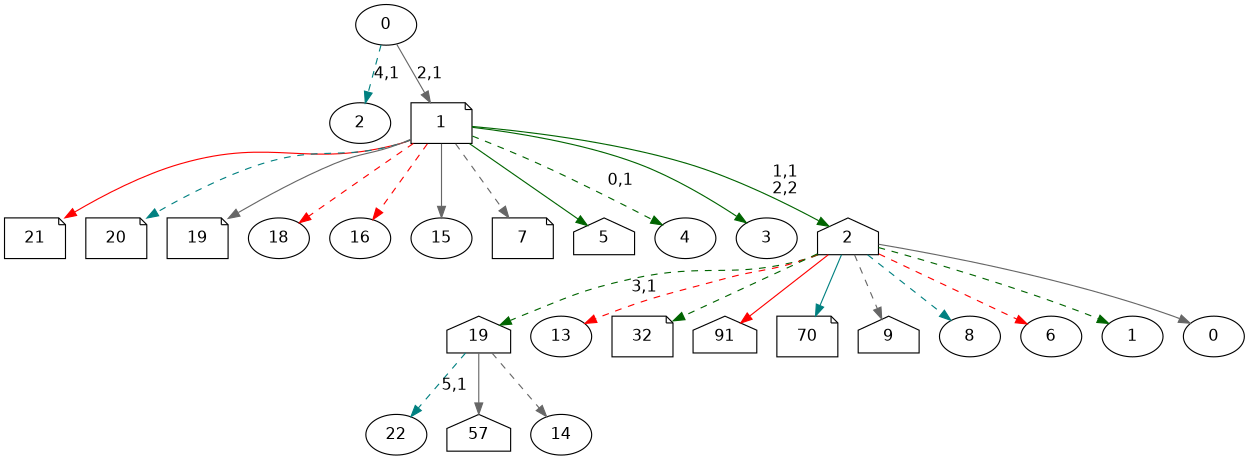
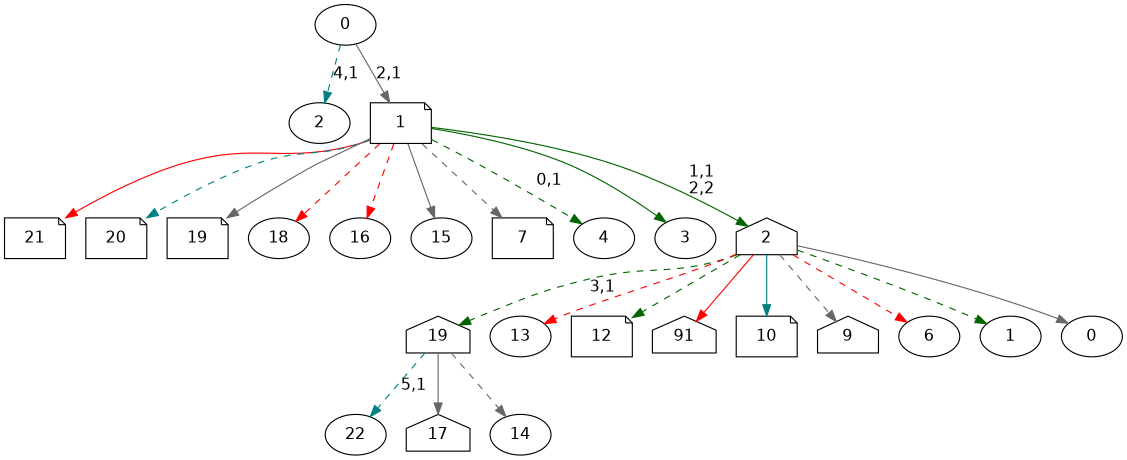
(604, 238) -> none
(642, 336) -> (602, 336)
(807, 336) -> (767, 336)
(970, 336) -> none
(479, 435) -> (438, 435)
